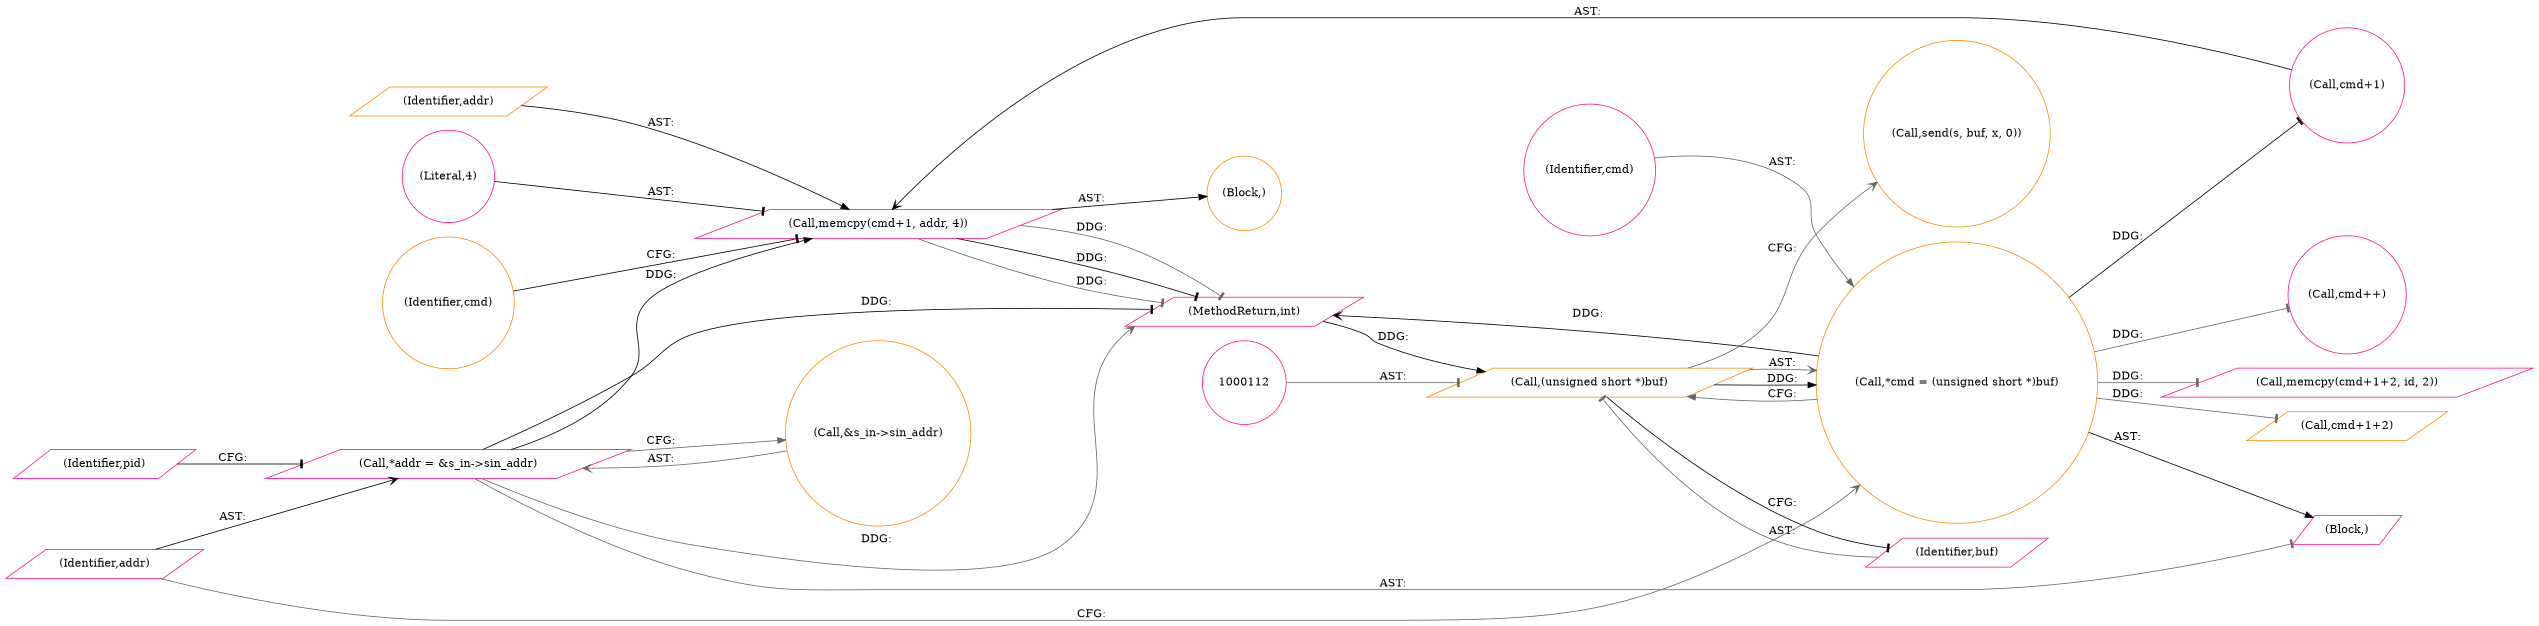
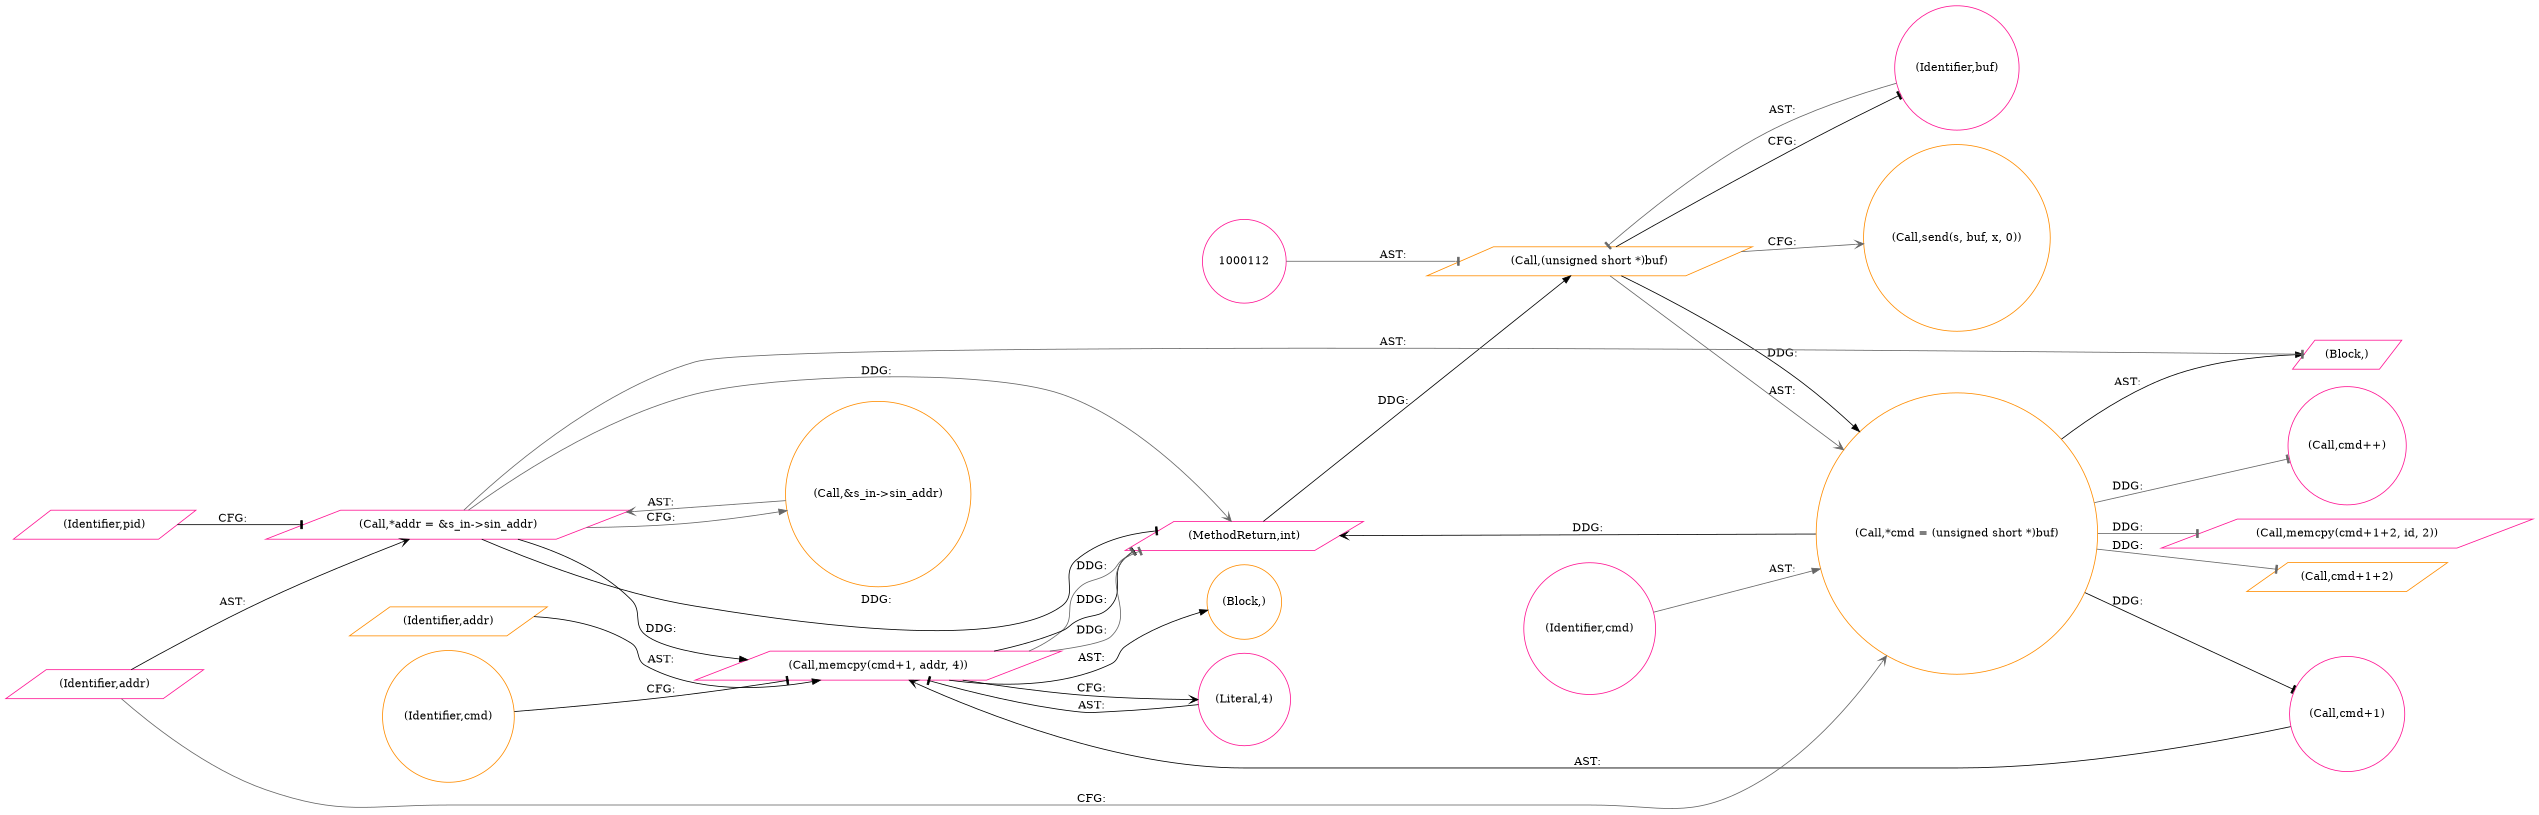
(1756, 401) -> none
(1957, 553) -> (1957, 68)
none -> (1076, 695)
